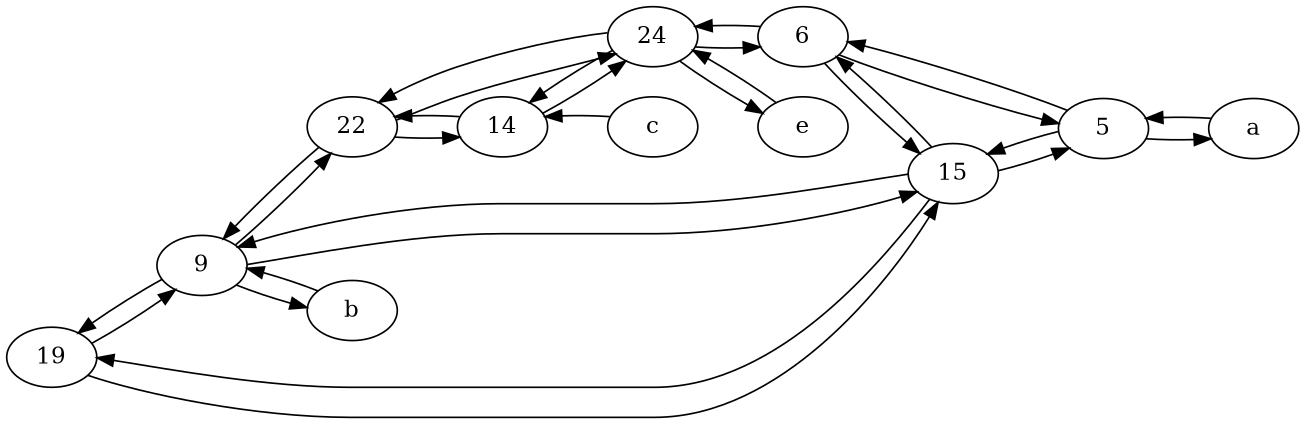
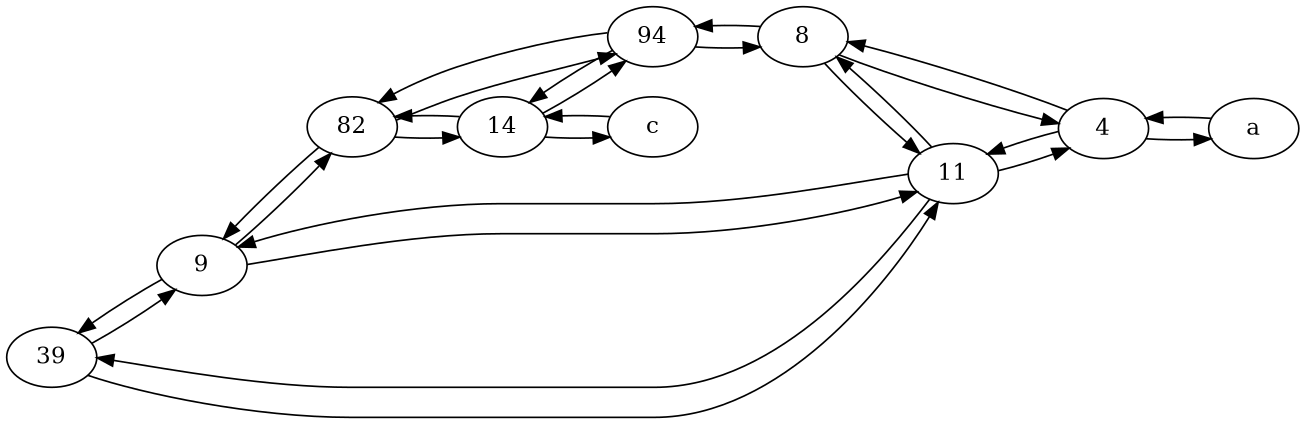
(653, 37) -> (653, 37)
(803, 37) -> (803, 37)
(352, 127) -> (352, 127)
(803, 127) -> none
(1104, 129) -> (1104, 129)
none -> (569, 138)
(953, 174) -> (953, 174)
(352, 311) -> none
(52, 357) -> (52, 357)
